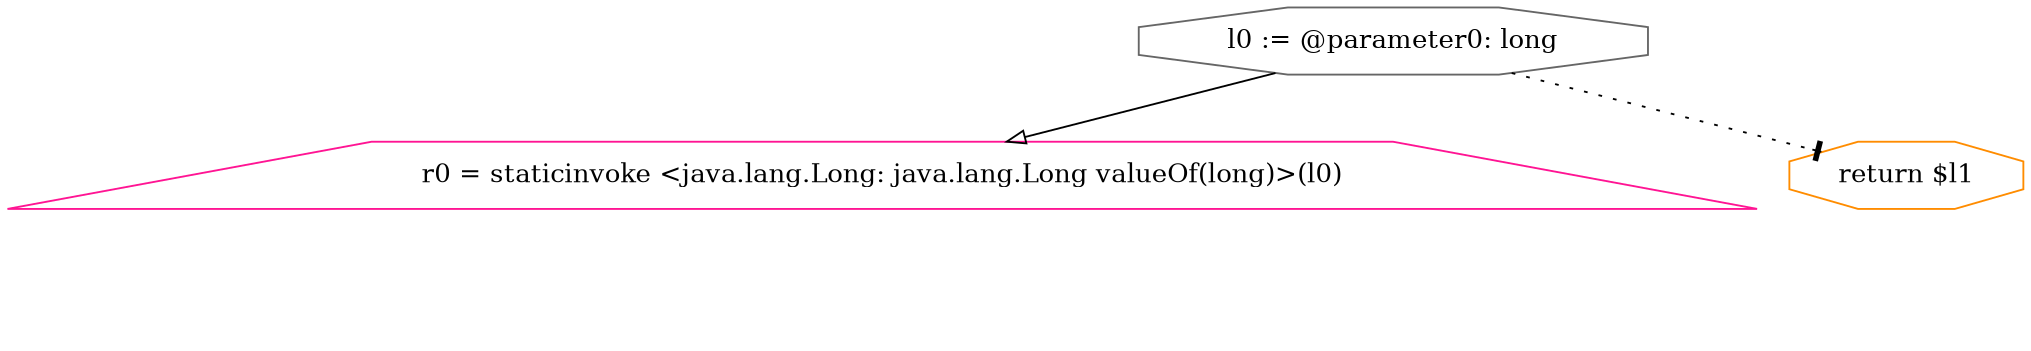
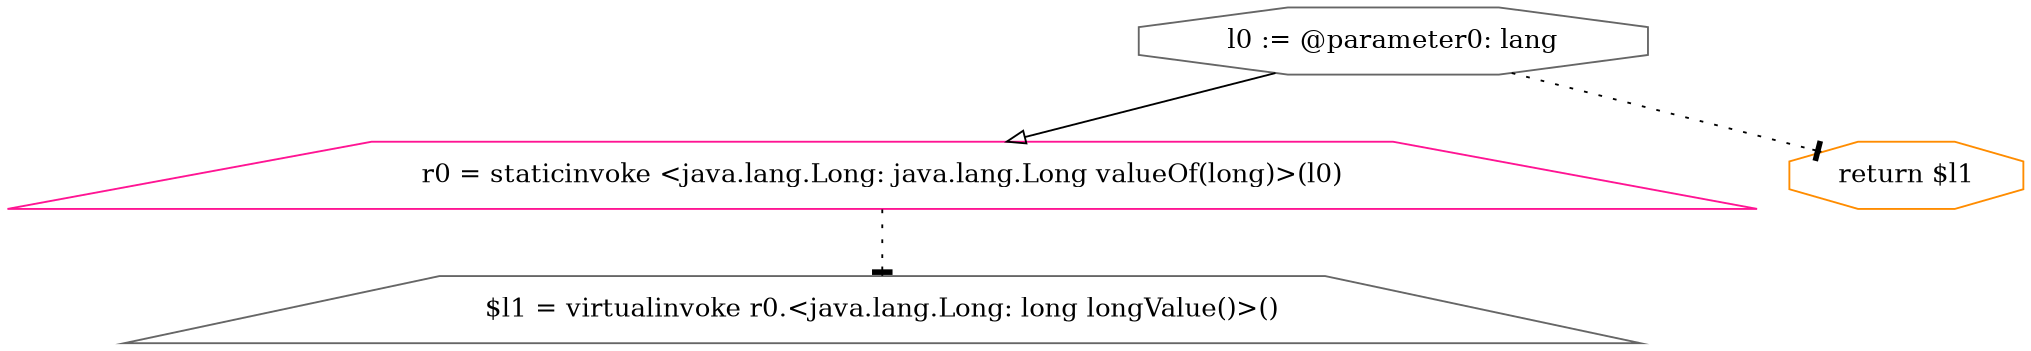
(1393, 41) -> (1393, 41)
none -> (882, 310)
